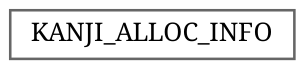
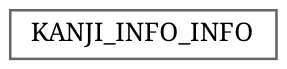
(152, 35) -> (143, 35)
